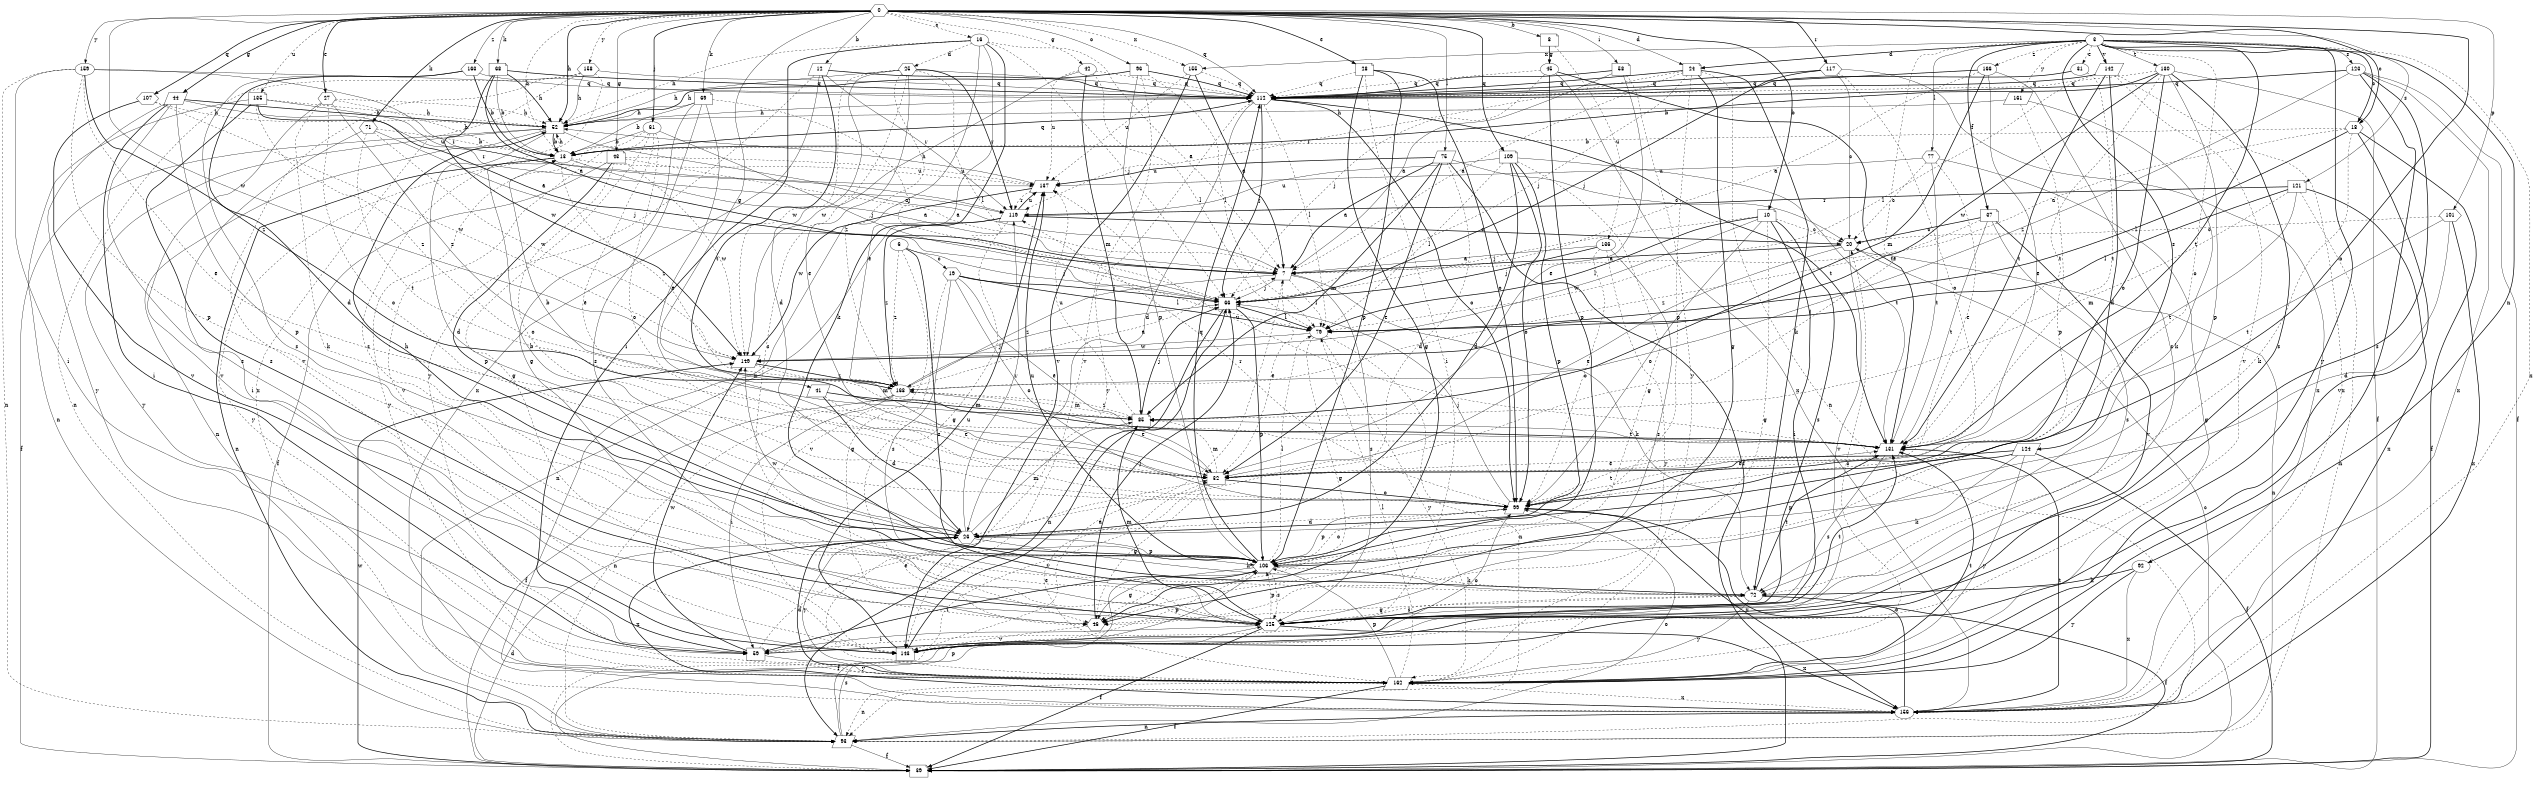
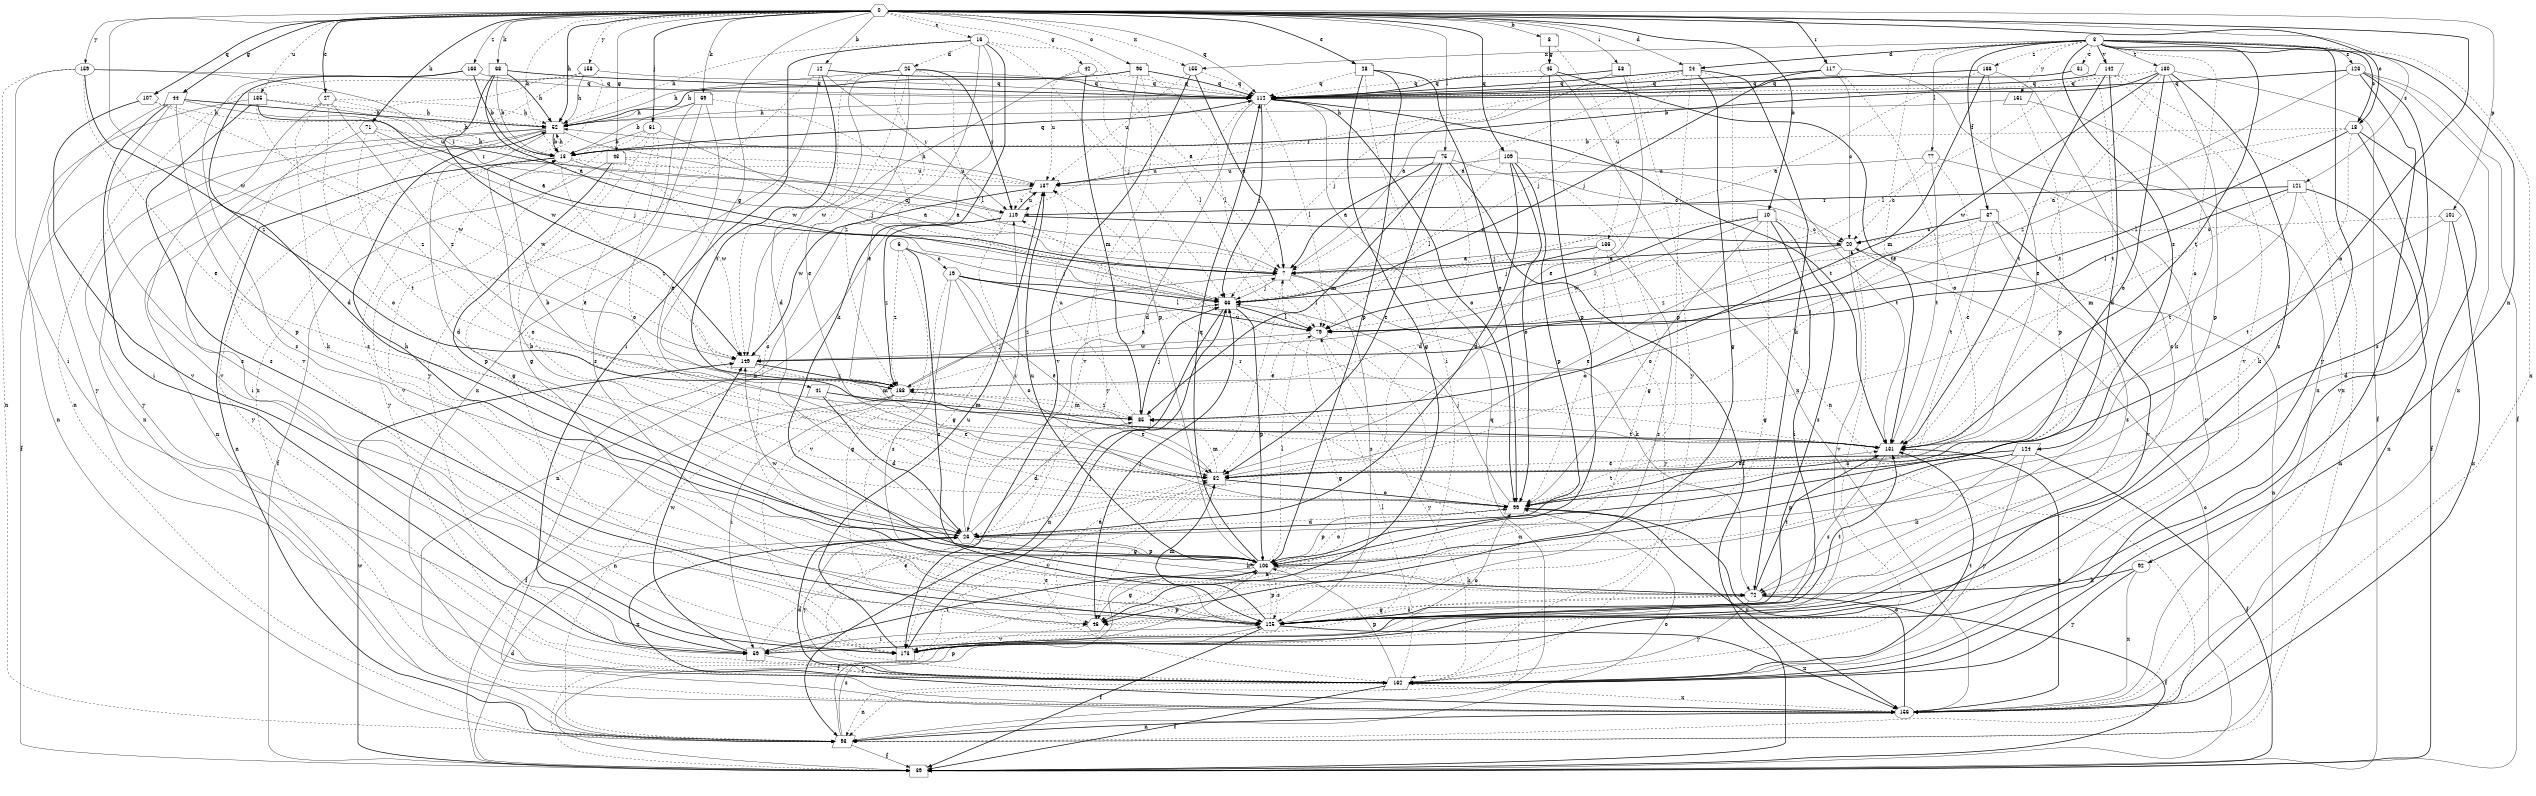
(1240, 193) -> (1279, 167)
(2206, 420) -> (2206, 420)
(535, 458) -> none
(1036, 479) -> (1036, 479)
(1147, 568) -> (1156, 570)
(905, 654) -> (905, 654)
none -> (1536, 666)
none -> (654, 698)
